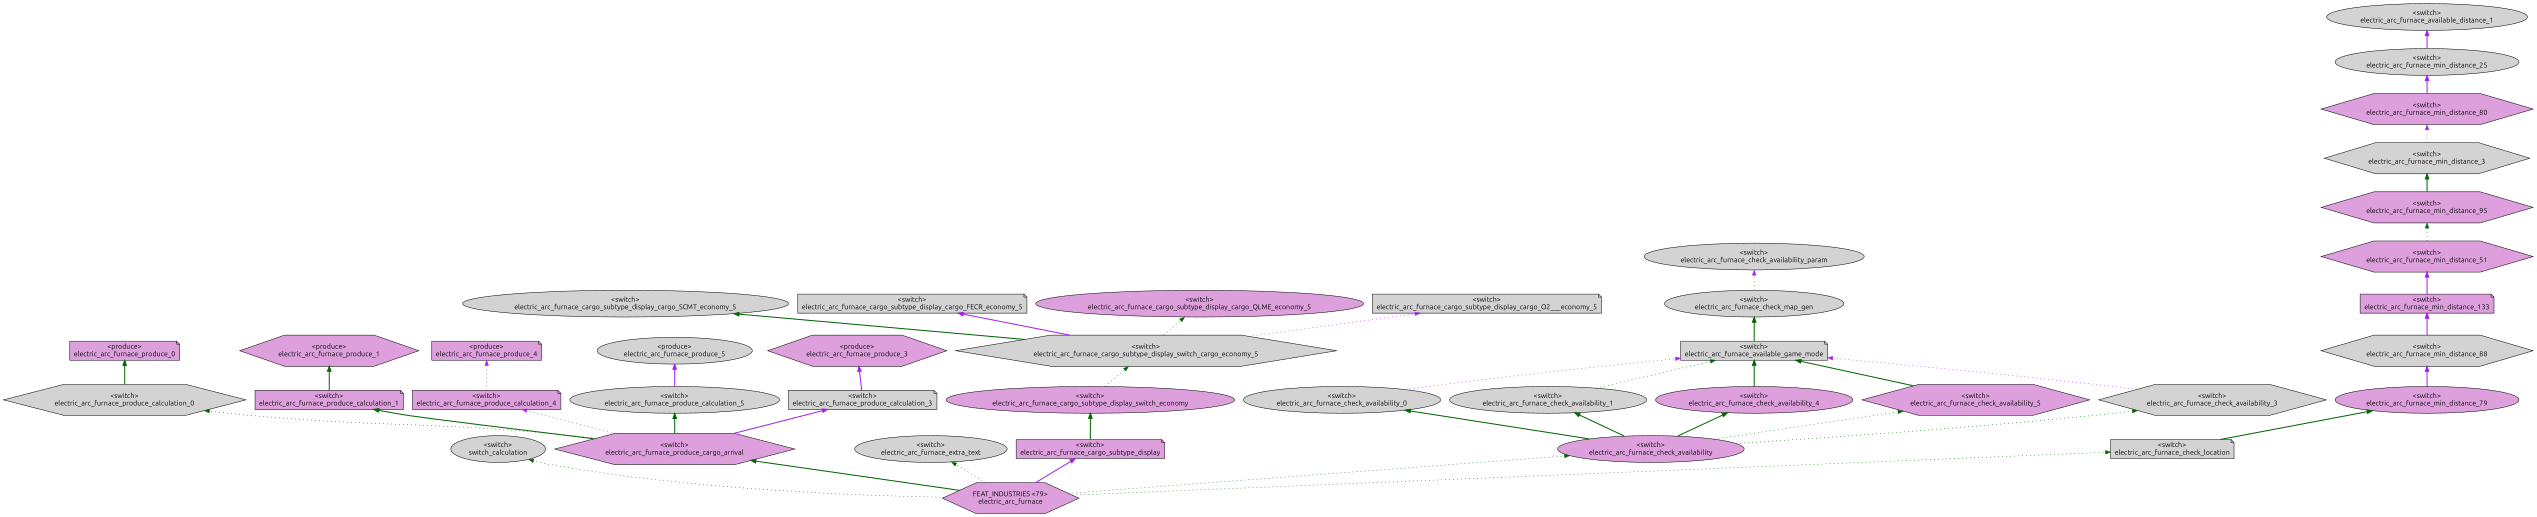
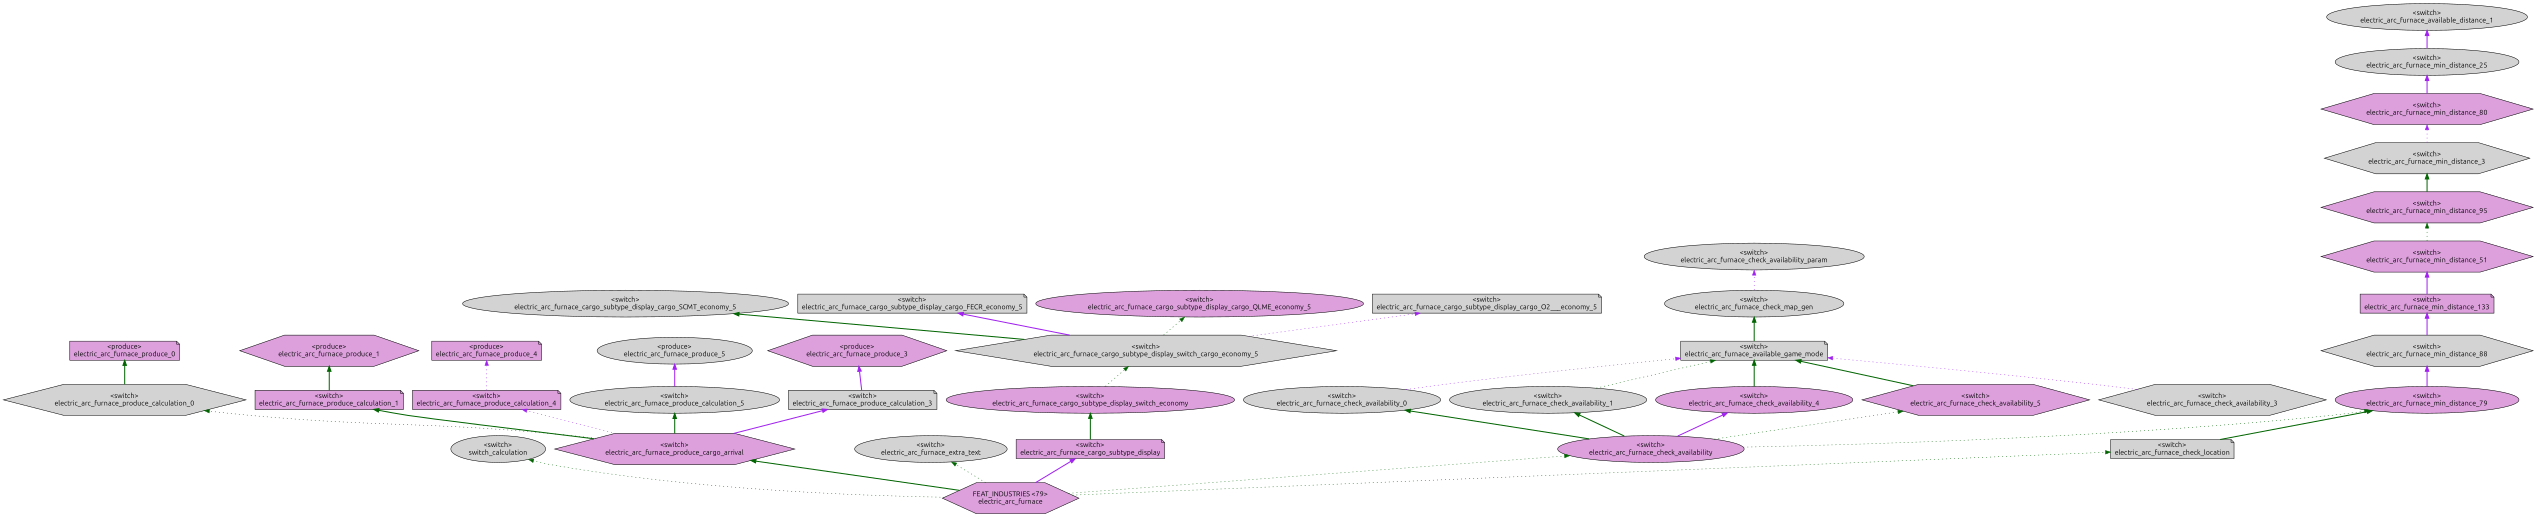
(1700, 426) -> (1700, 426)
(1934, 430) -> (2054, 436)
